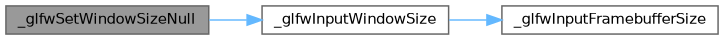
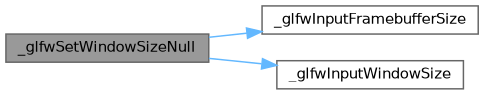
(468, 20) -> (228, 35)
